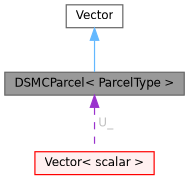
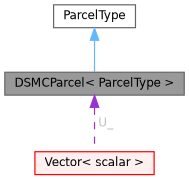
(95, 16) -> (95, 16)
